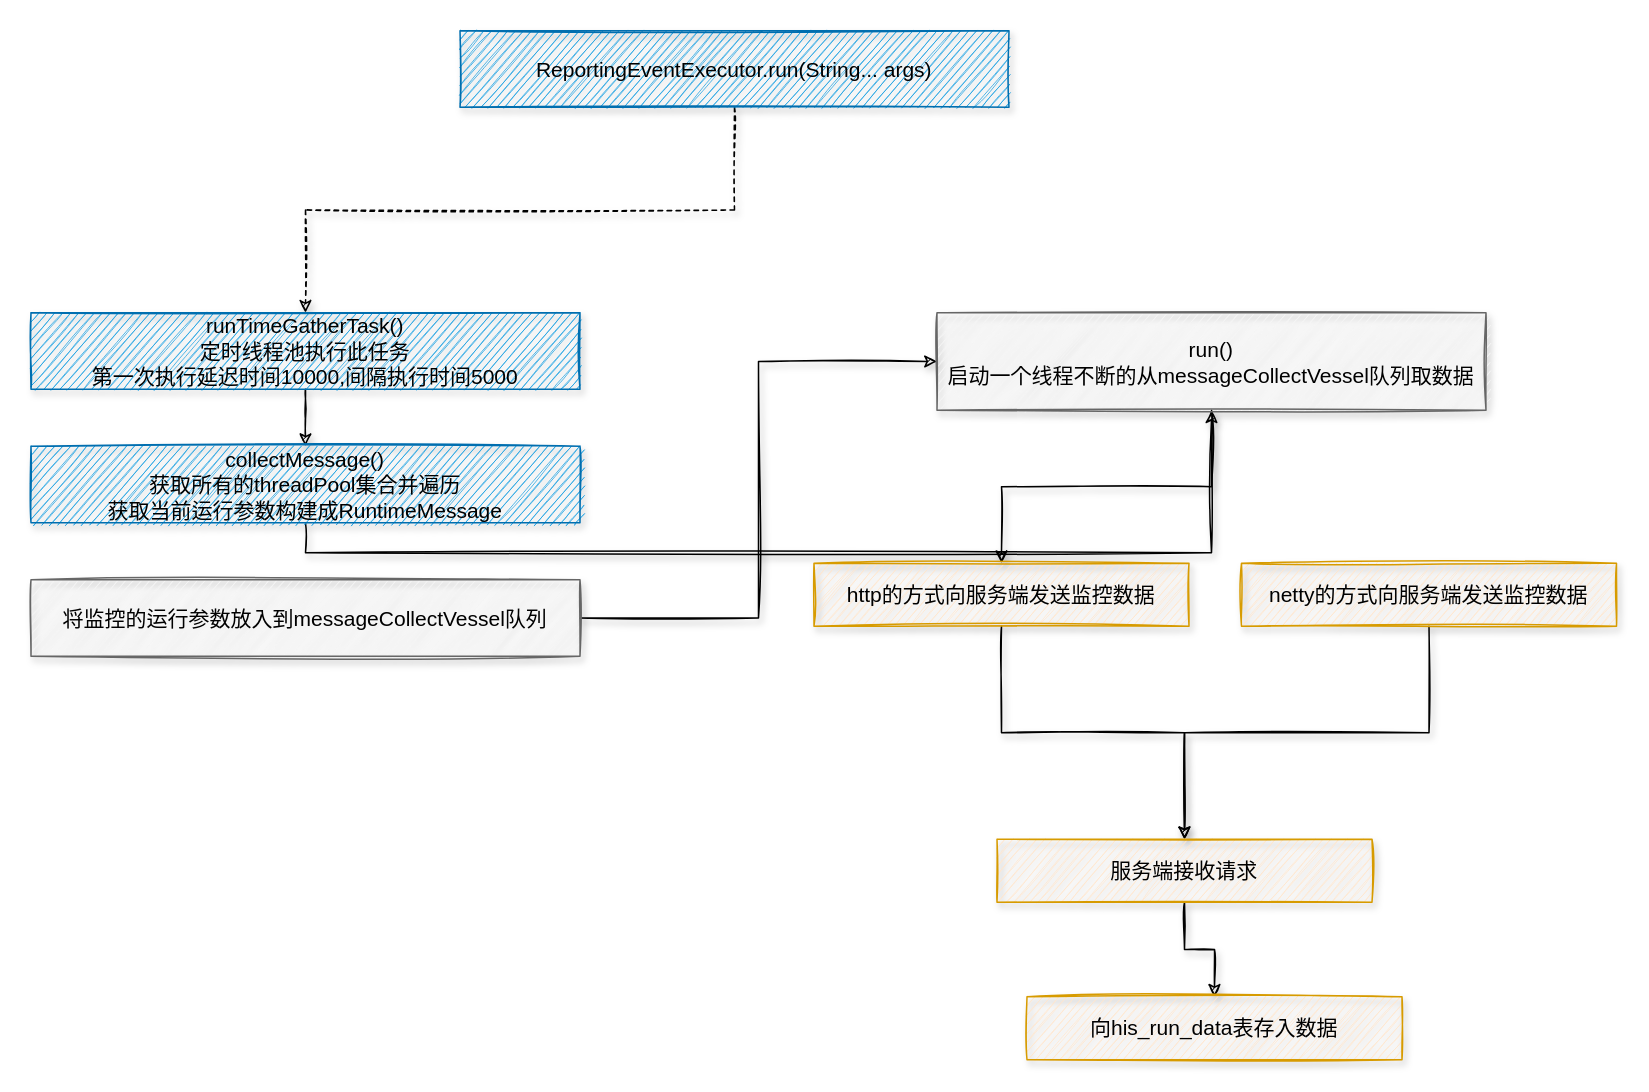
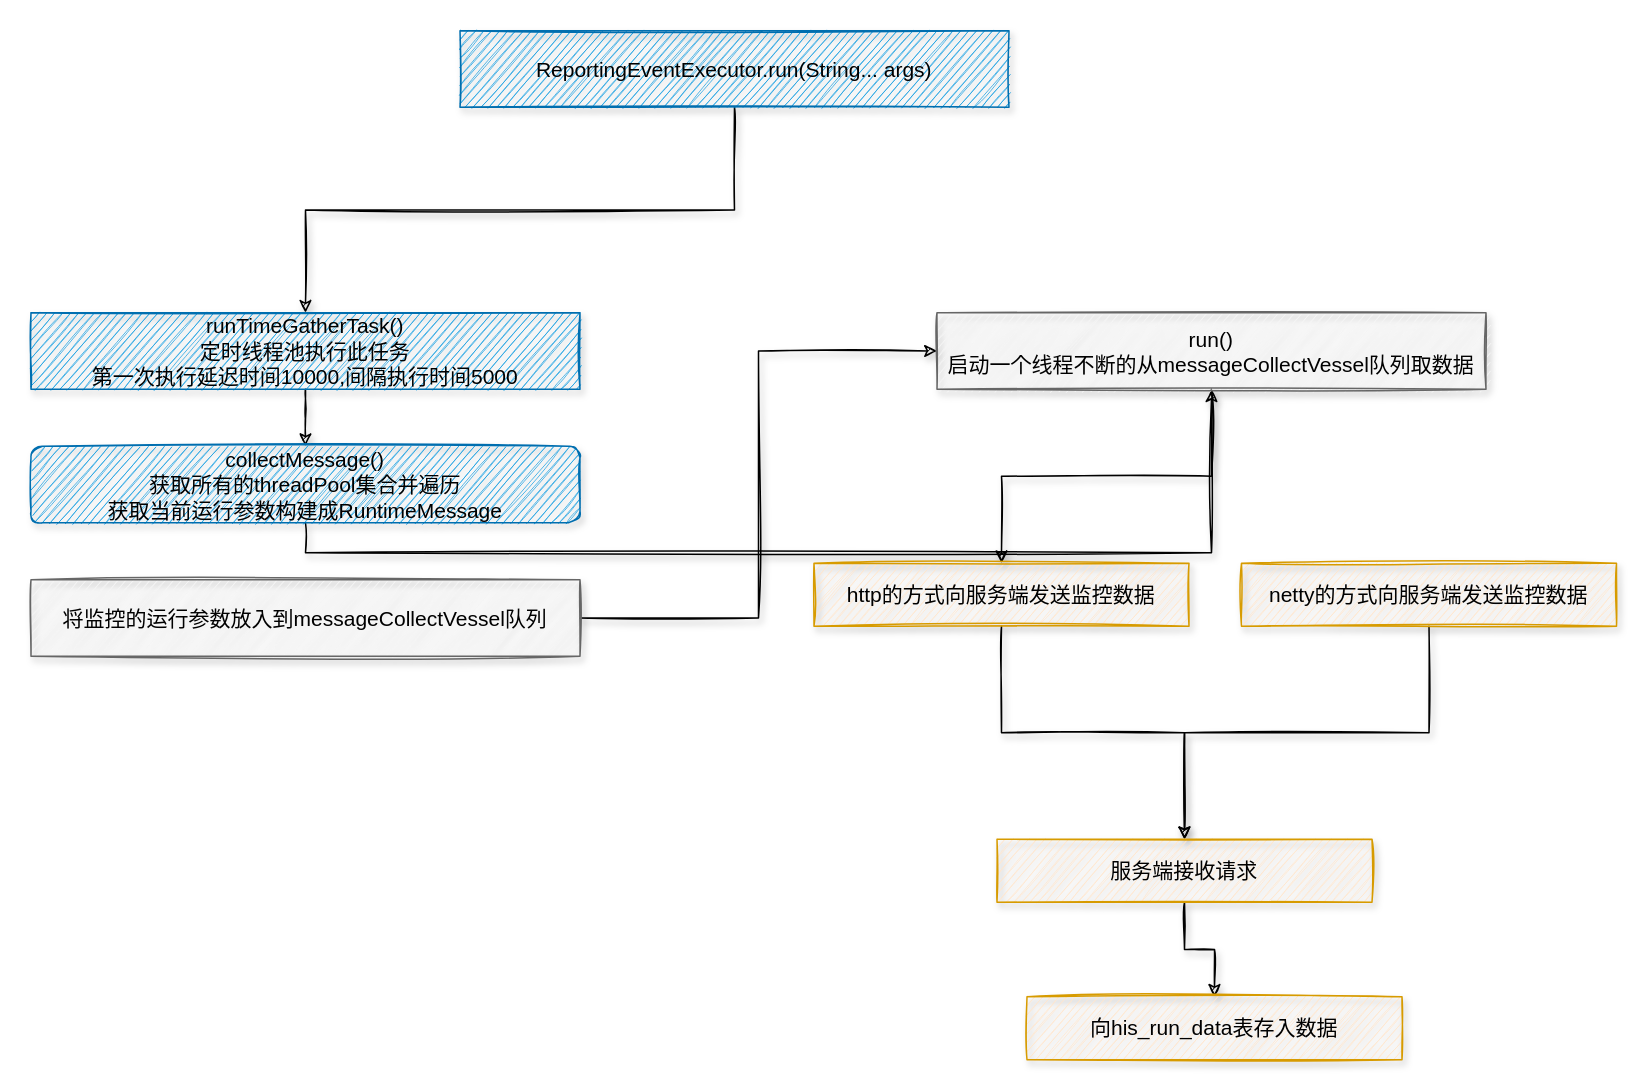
(520, 210) -> (520, 210)
(1211, 362) -> (1211, 351)
(305, 485) -> (305, 485)
